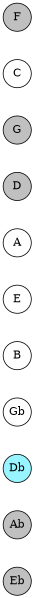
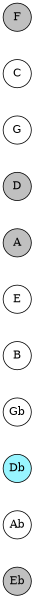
(17, 130) -> (17, 130)
(17, 243) -> (17, 243)
(17, 525) -> (17, 525)
